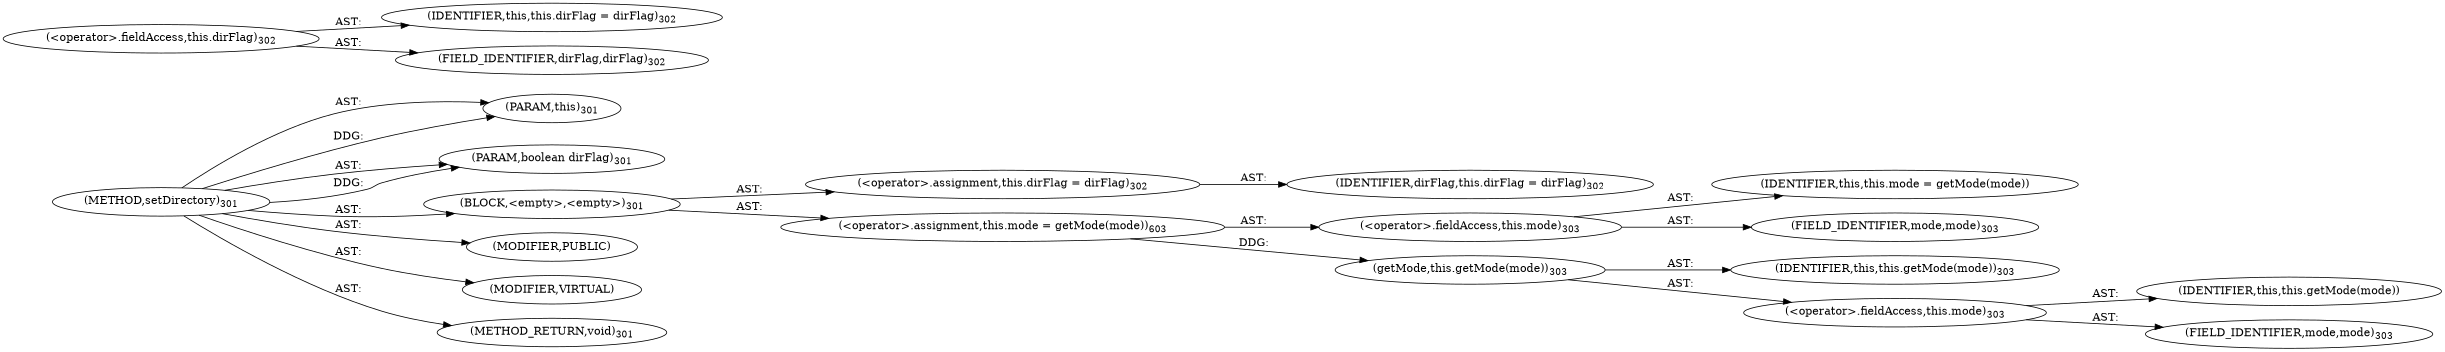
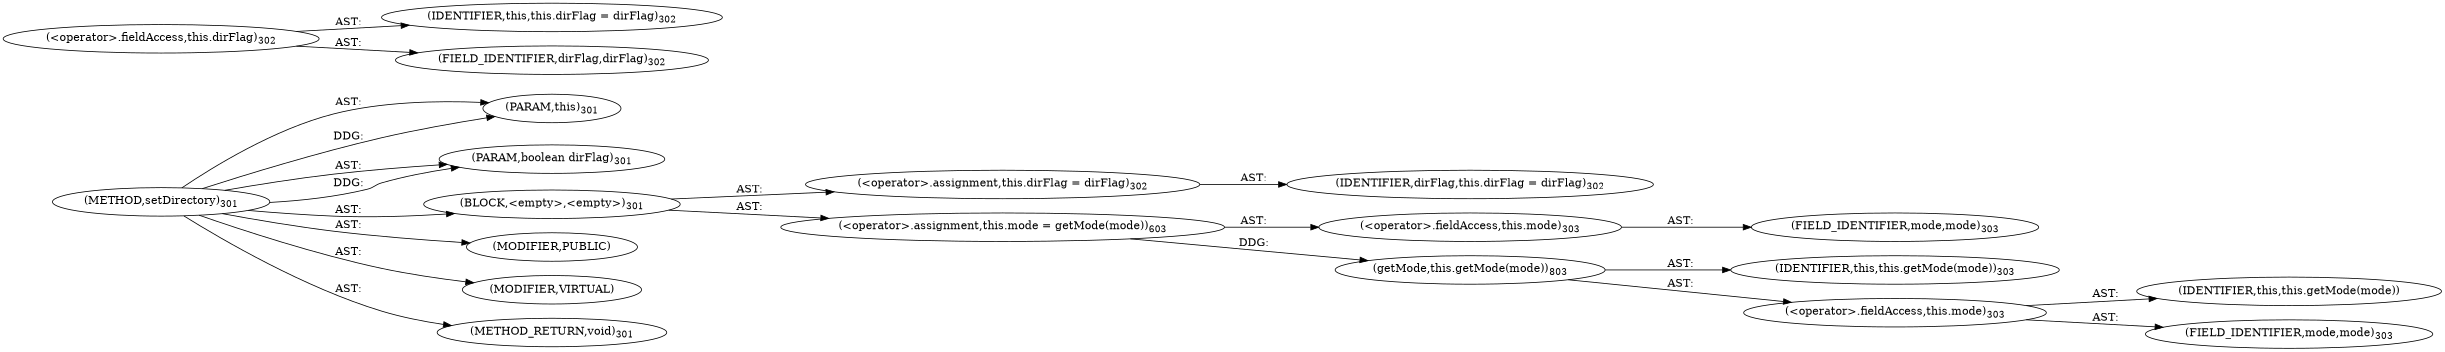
(1895, 184) -> none
(1558, 269) -> (1558, 269)
